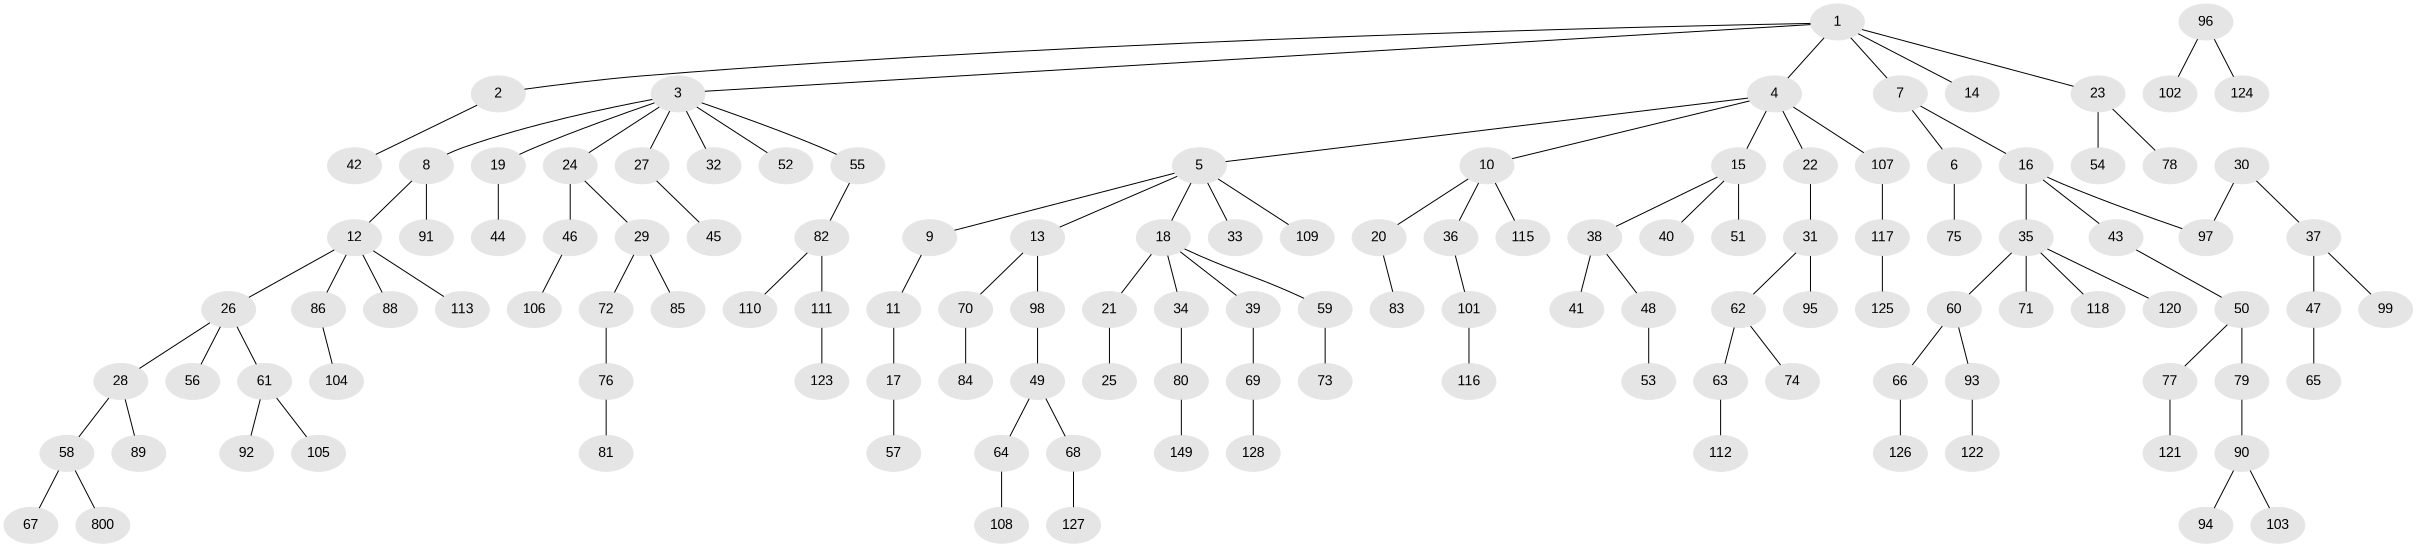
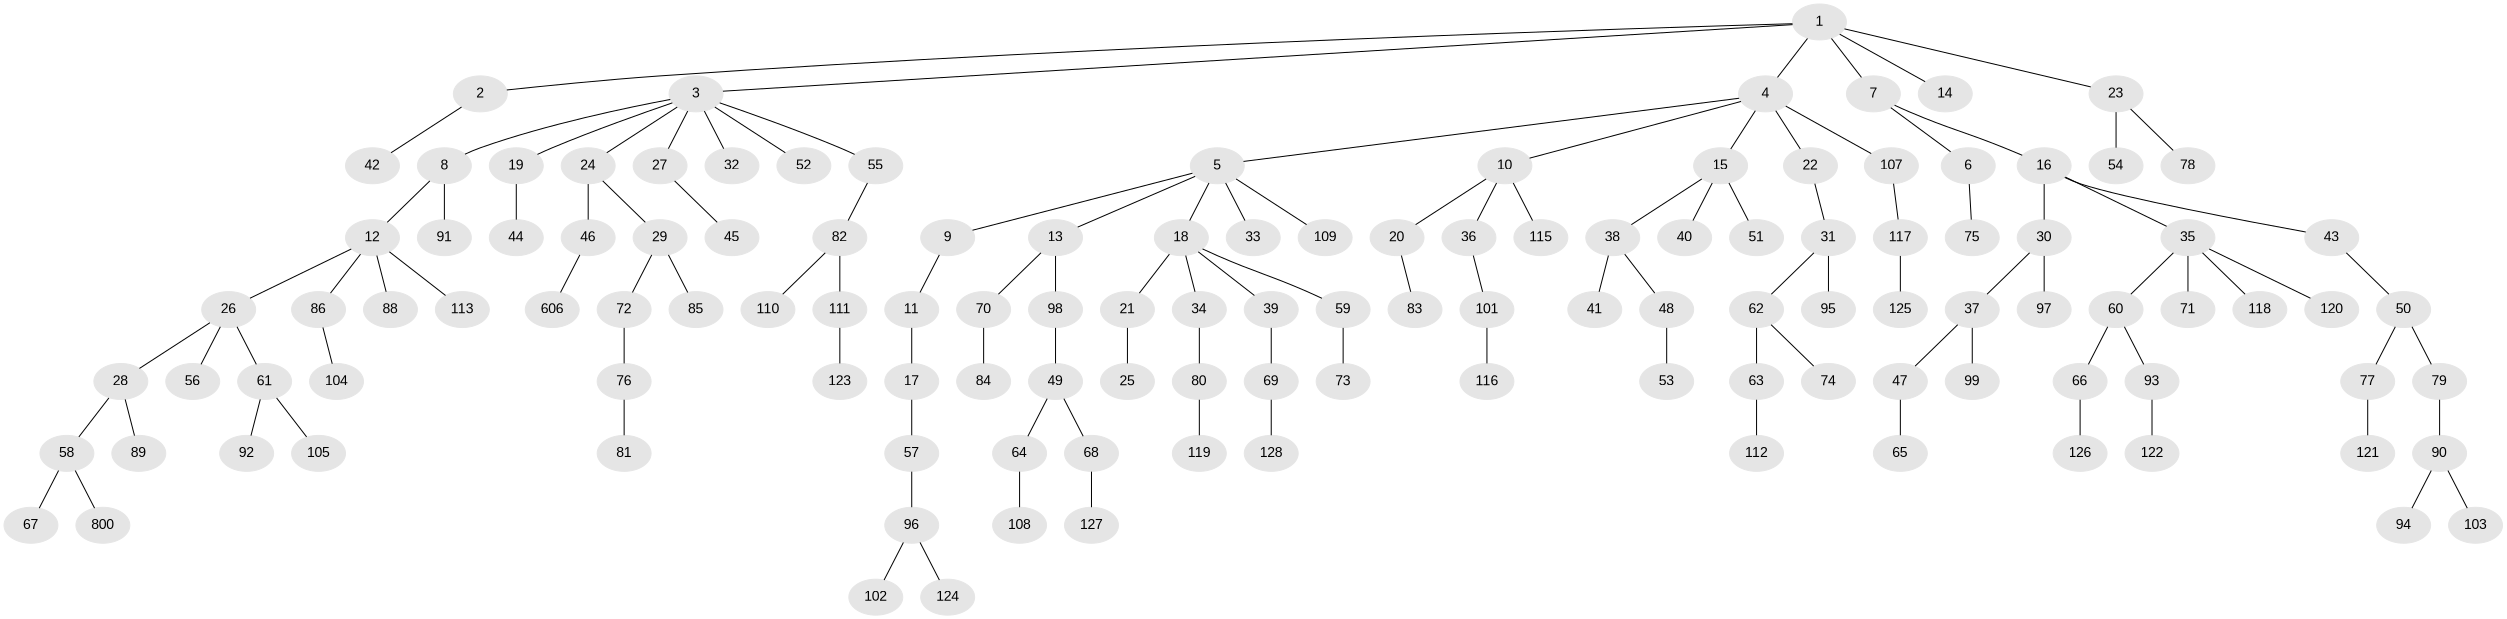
(2114, 204) -> (2044, 202)
(534, 310) -> (552, 310)
(1181, 453) -> (1199, 453)
none -> (912, 489)
